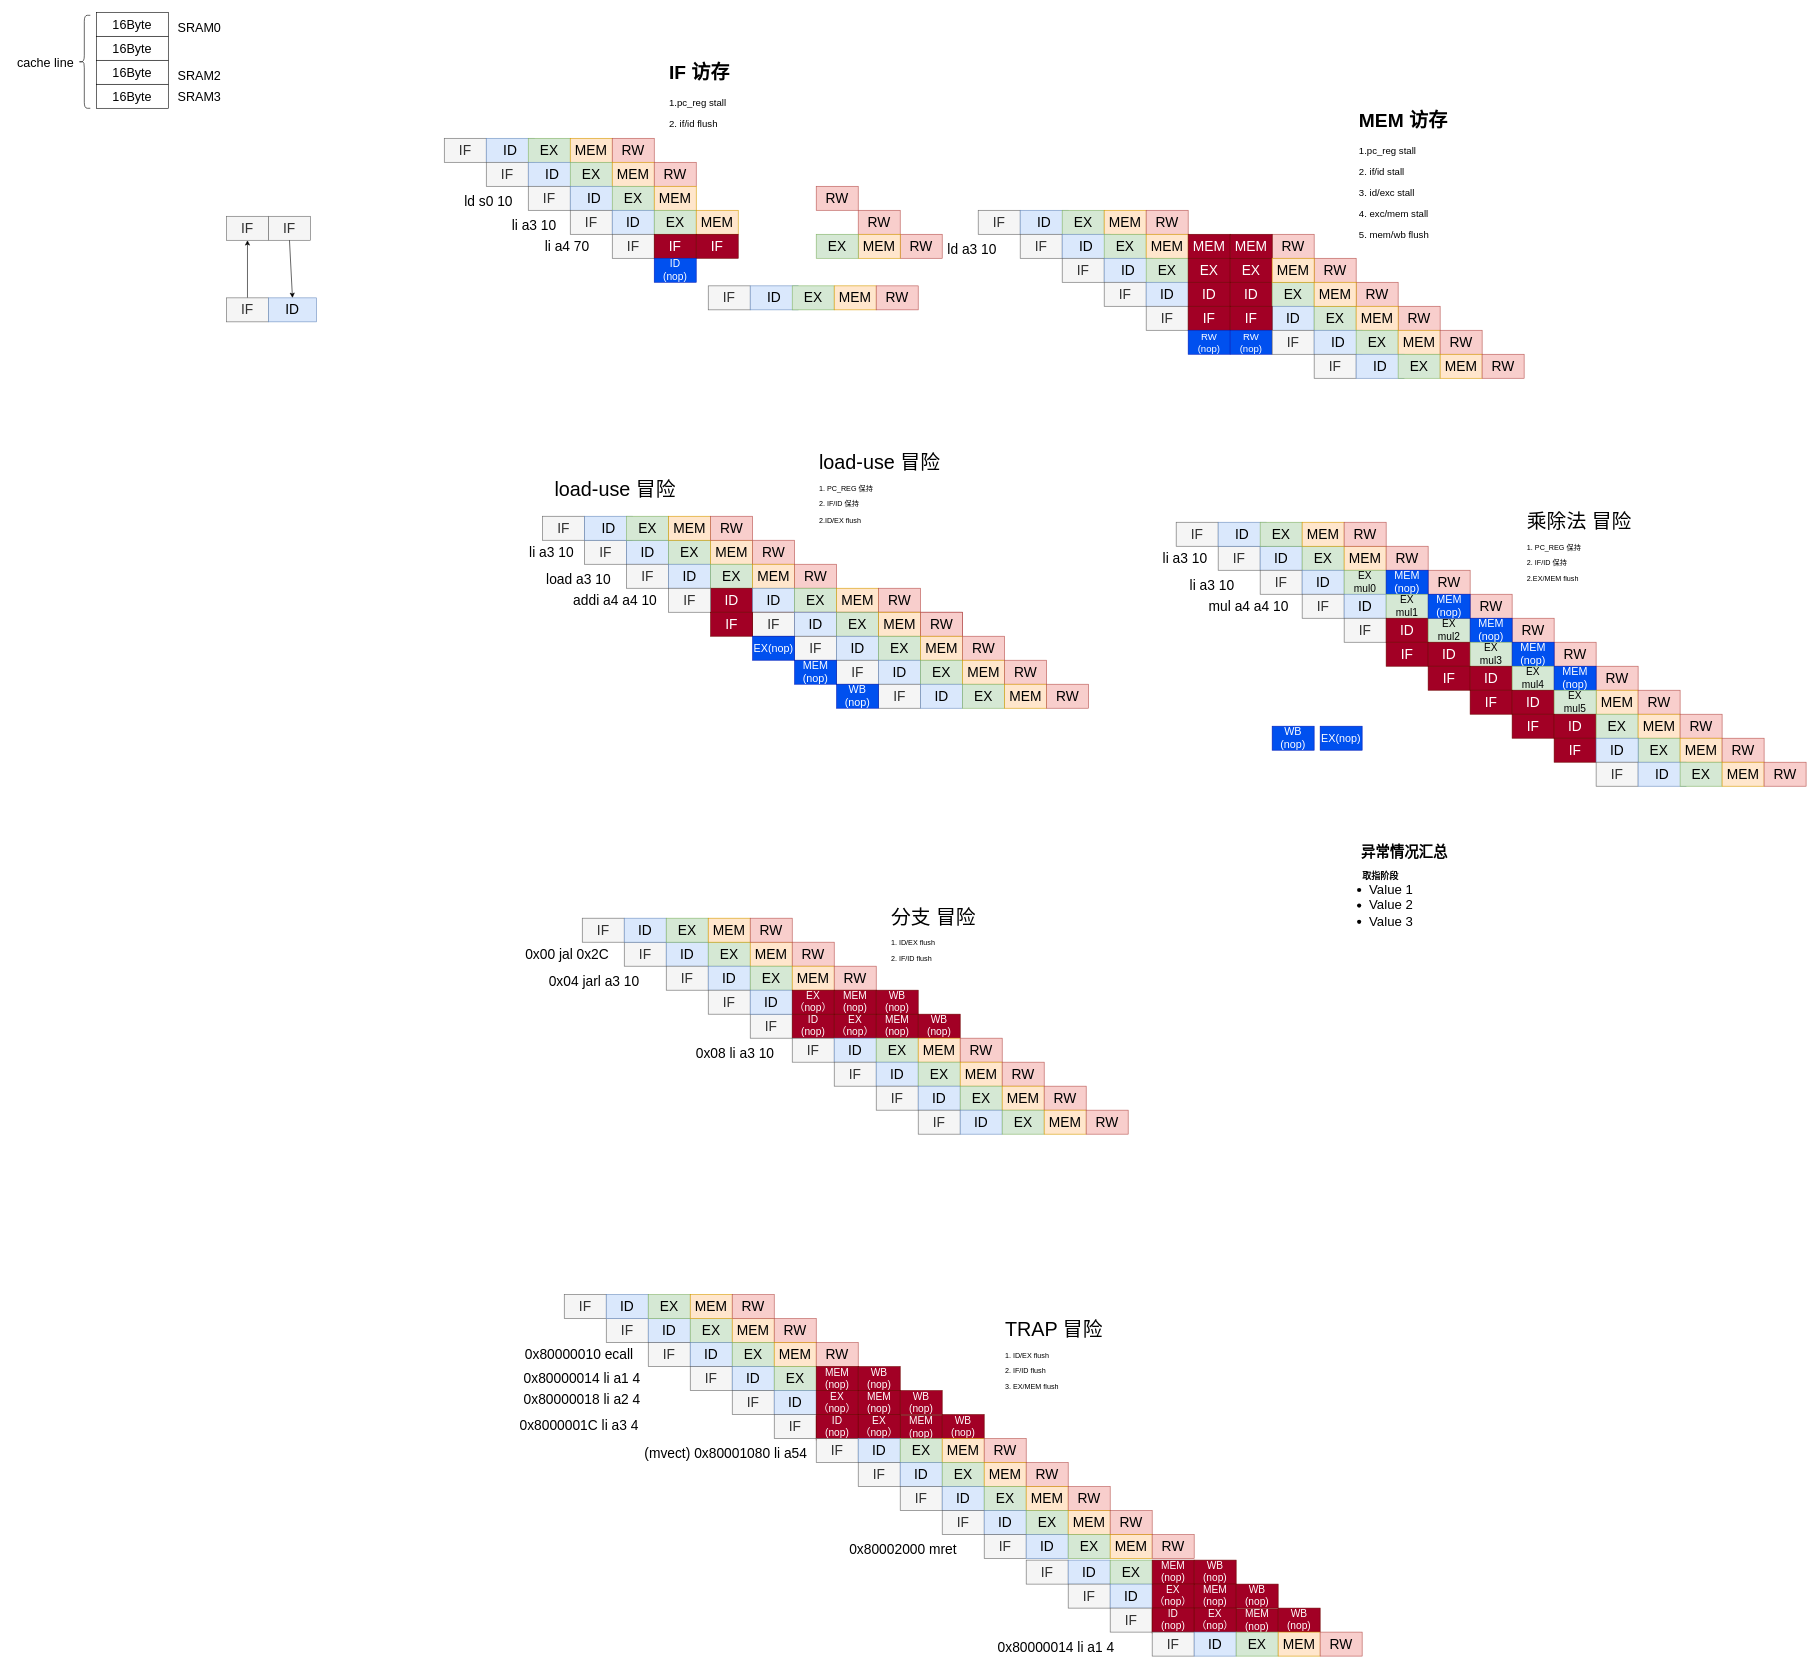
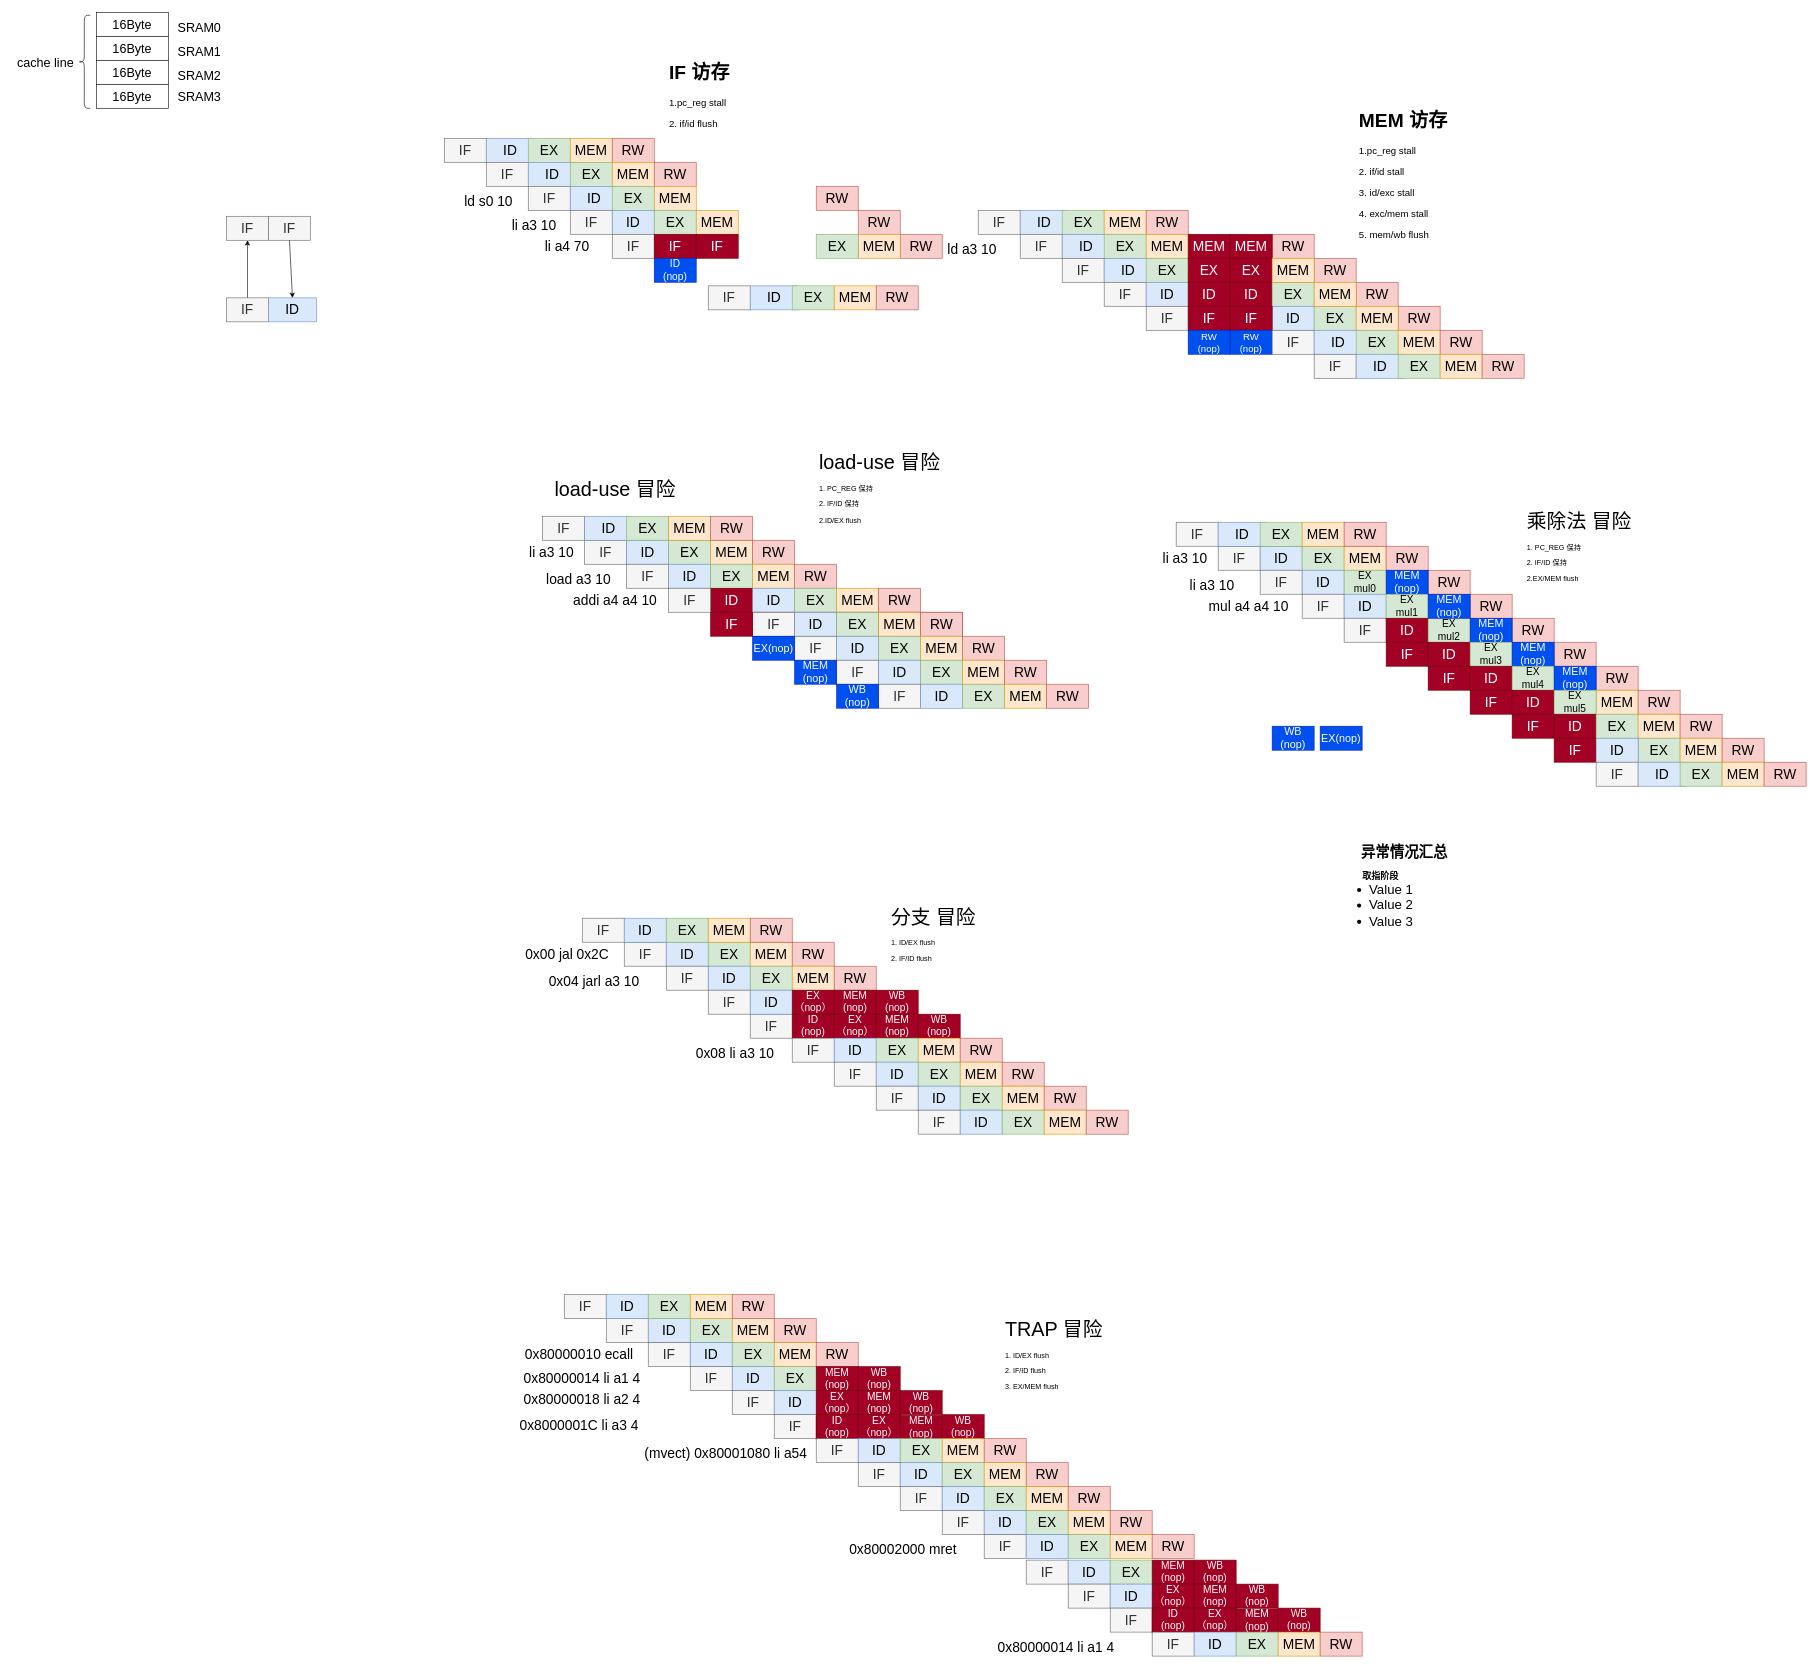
none -> (200, 51)
